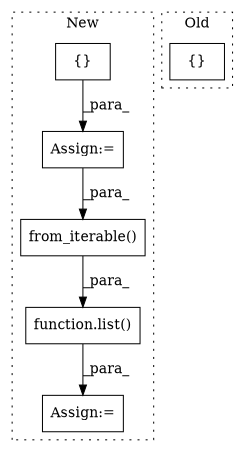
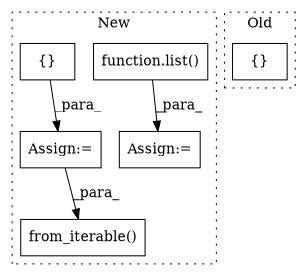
(83, 277) -> none
